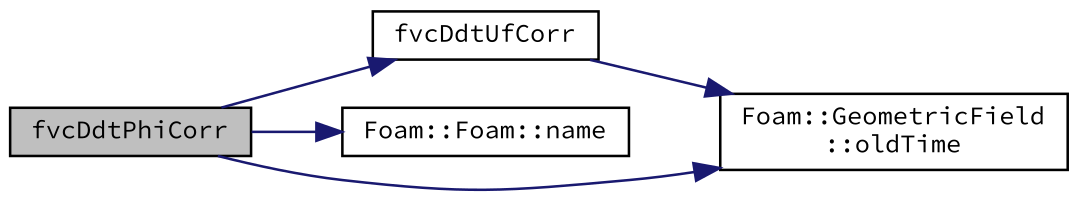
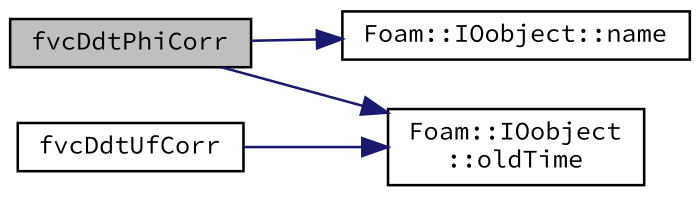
(296, 87) -> none
(486, 132) -> (516, 36)
(894, 132) -> (516, 147)
